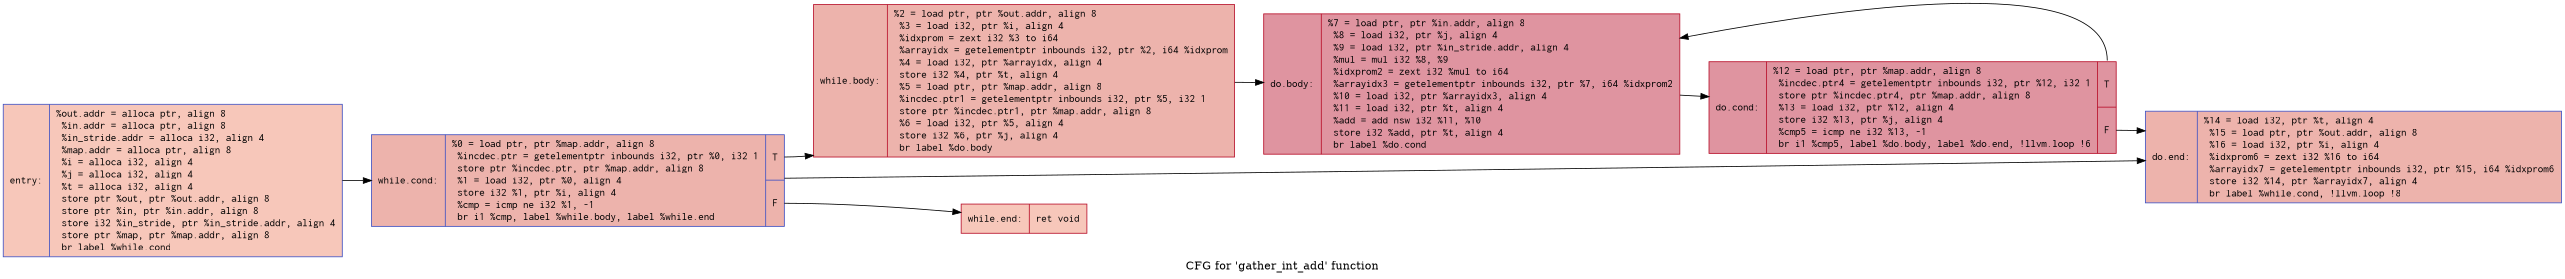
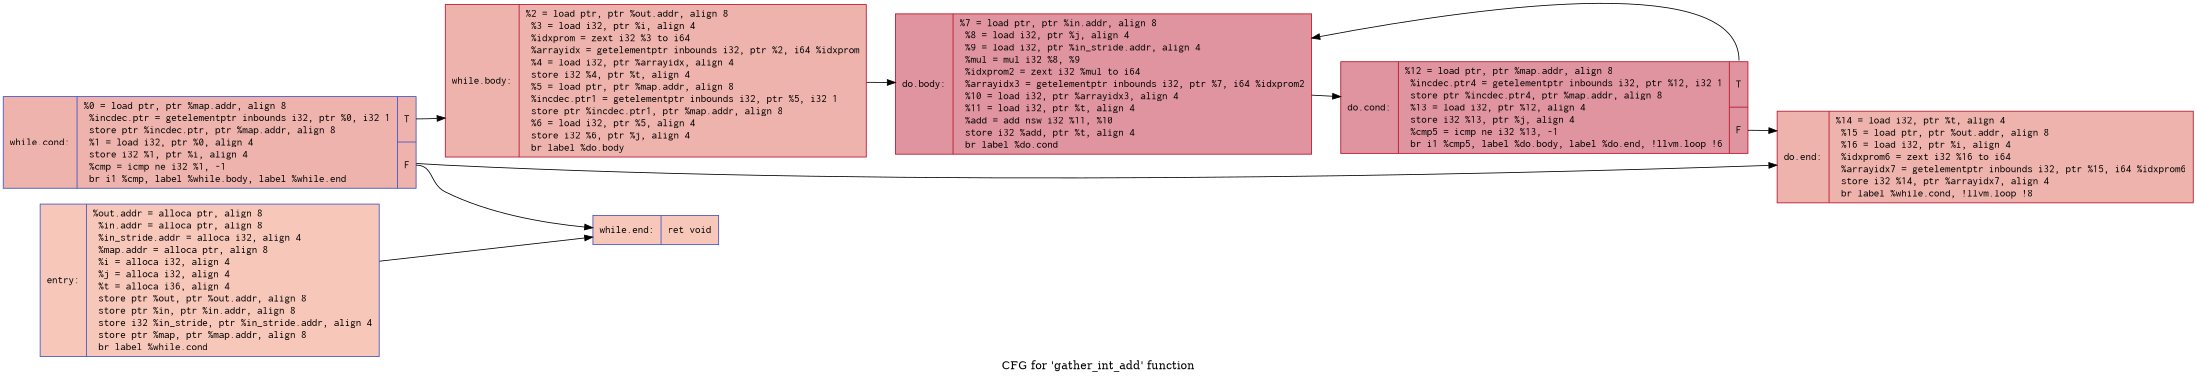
(2353, 157) -> (1985, 157)
(353, 181) -> (482, 250)
(125, 186) -> (161, 286)
(1024, 219) -> (656, 230)
